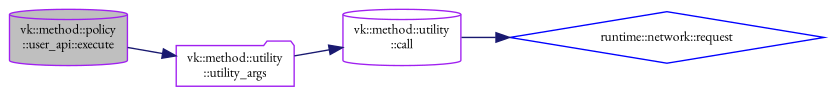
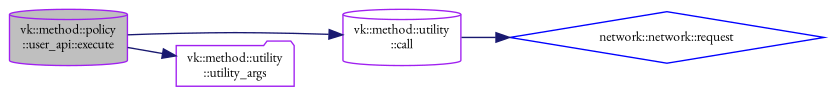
(667, 37) -> (667, 37)
(312, 53) -> (228, 33)
